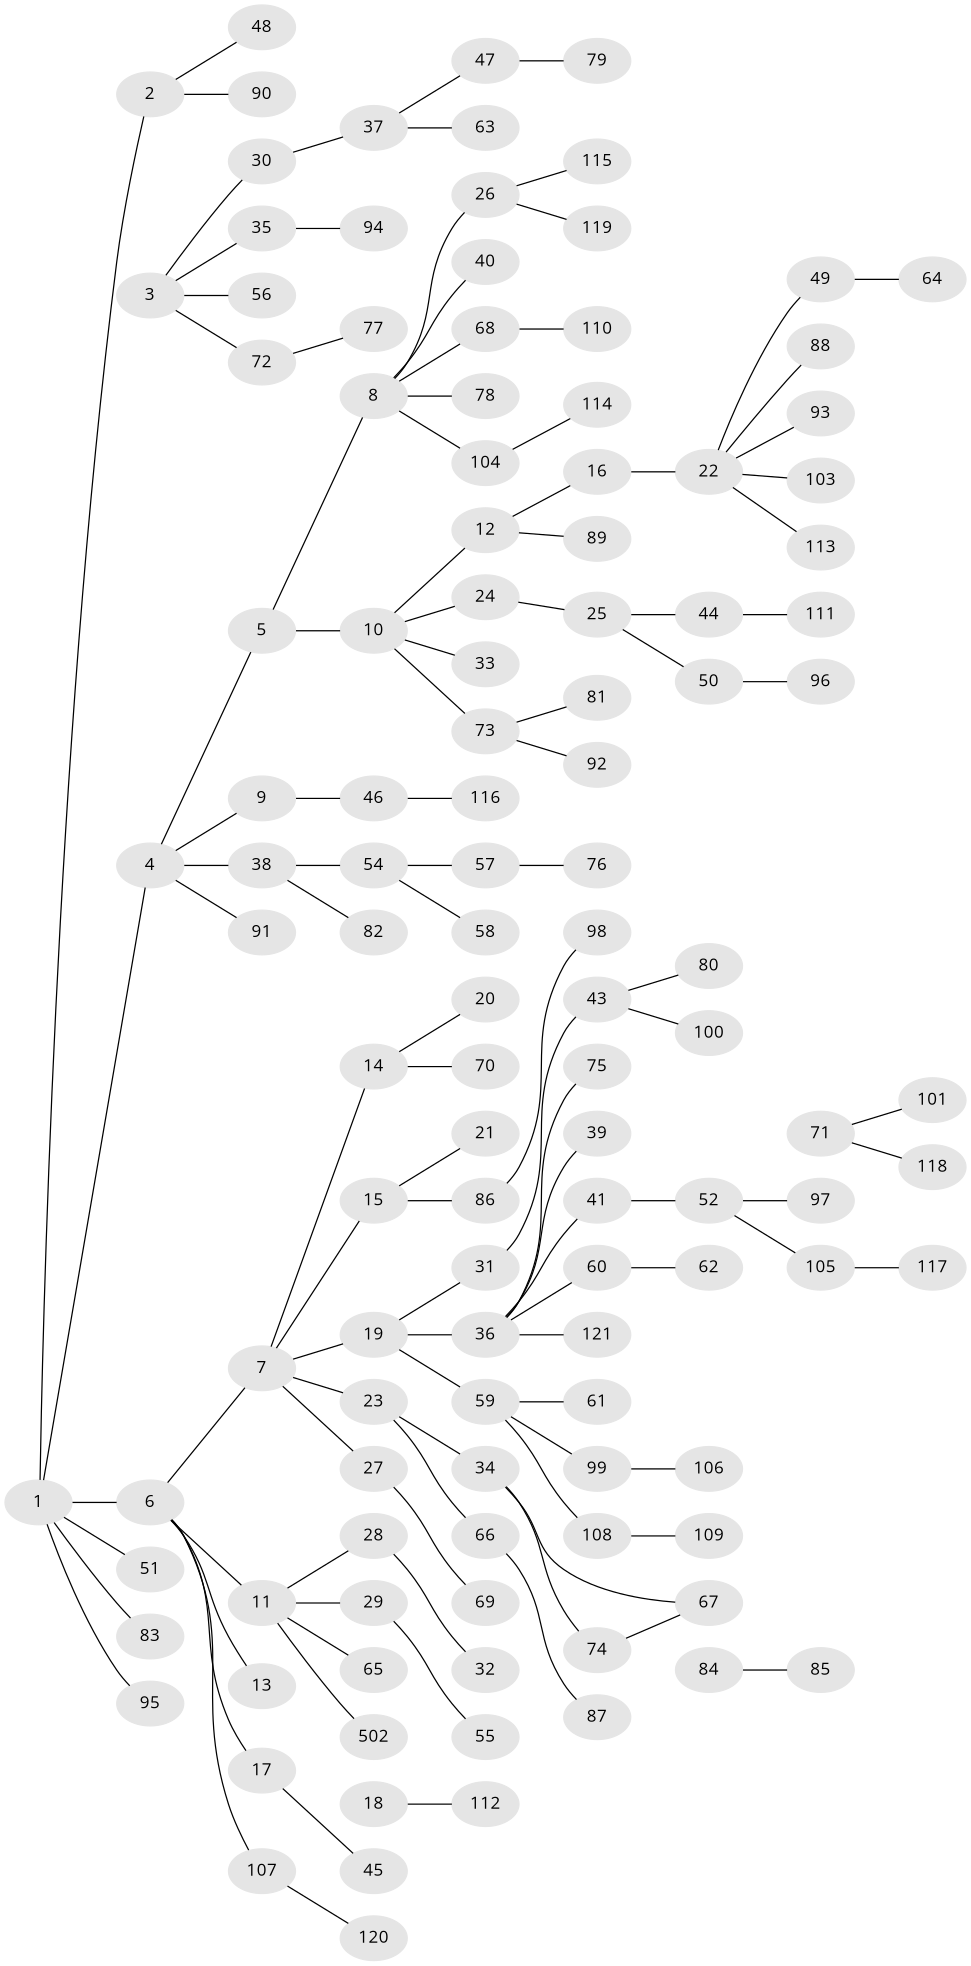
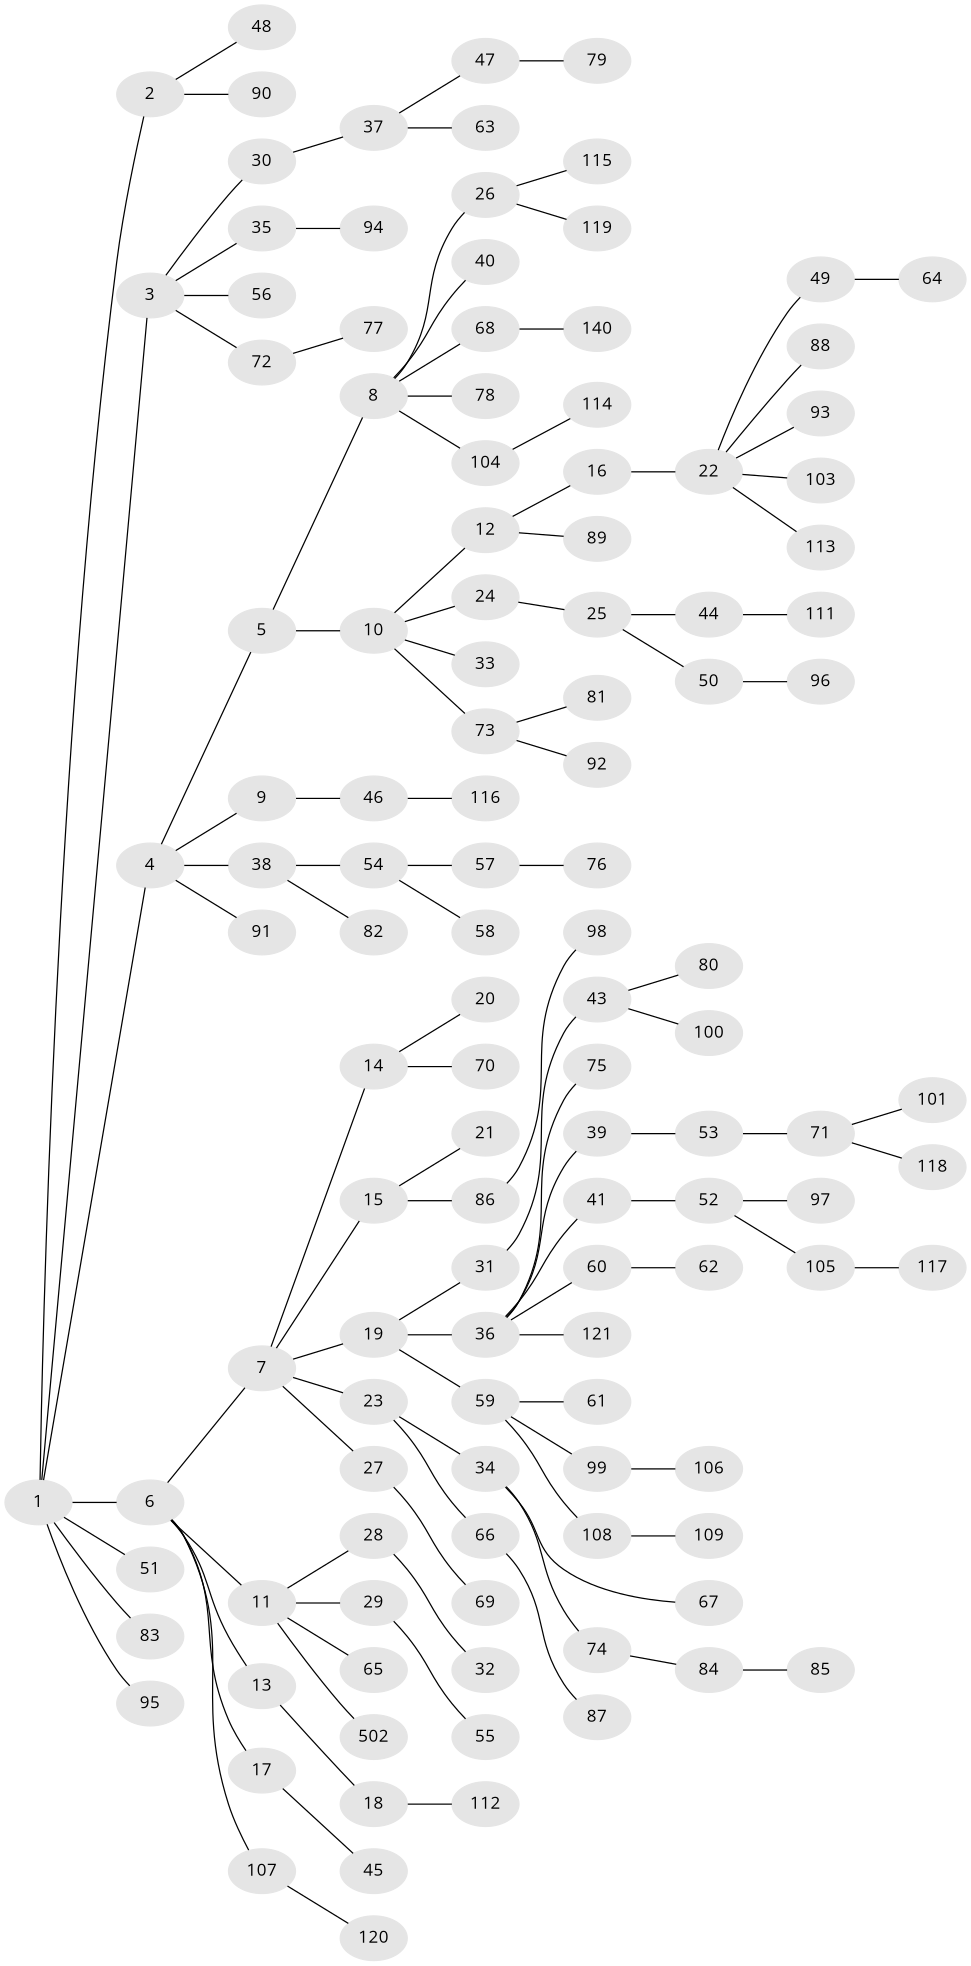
(597, 329) -> (597, 329)
none -> (94, 899)
none -> (709, 1134)
(653, 1627) -> (653, 1660)
none -> (317, 1746)
